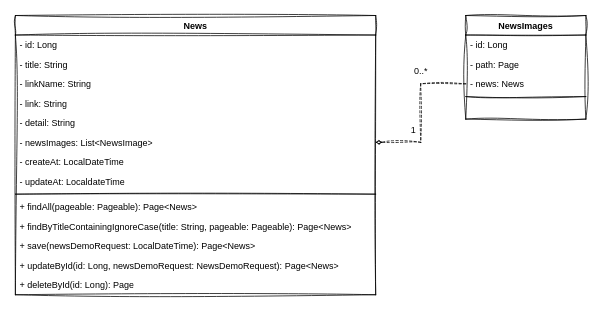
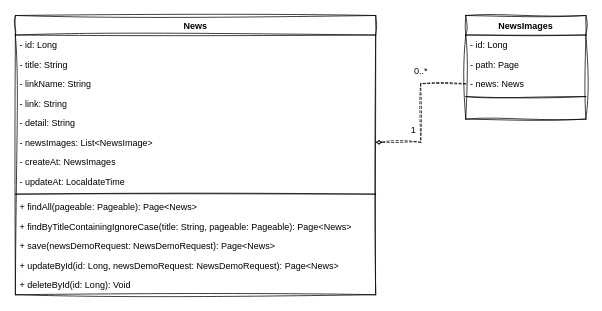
(77, 163) -> (72, 163)
(138, 247) -> (145, 247)
(82, 286) -> (81, 286)
